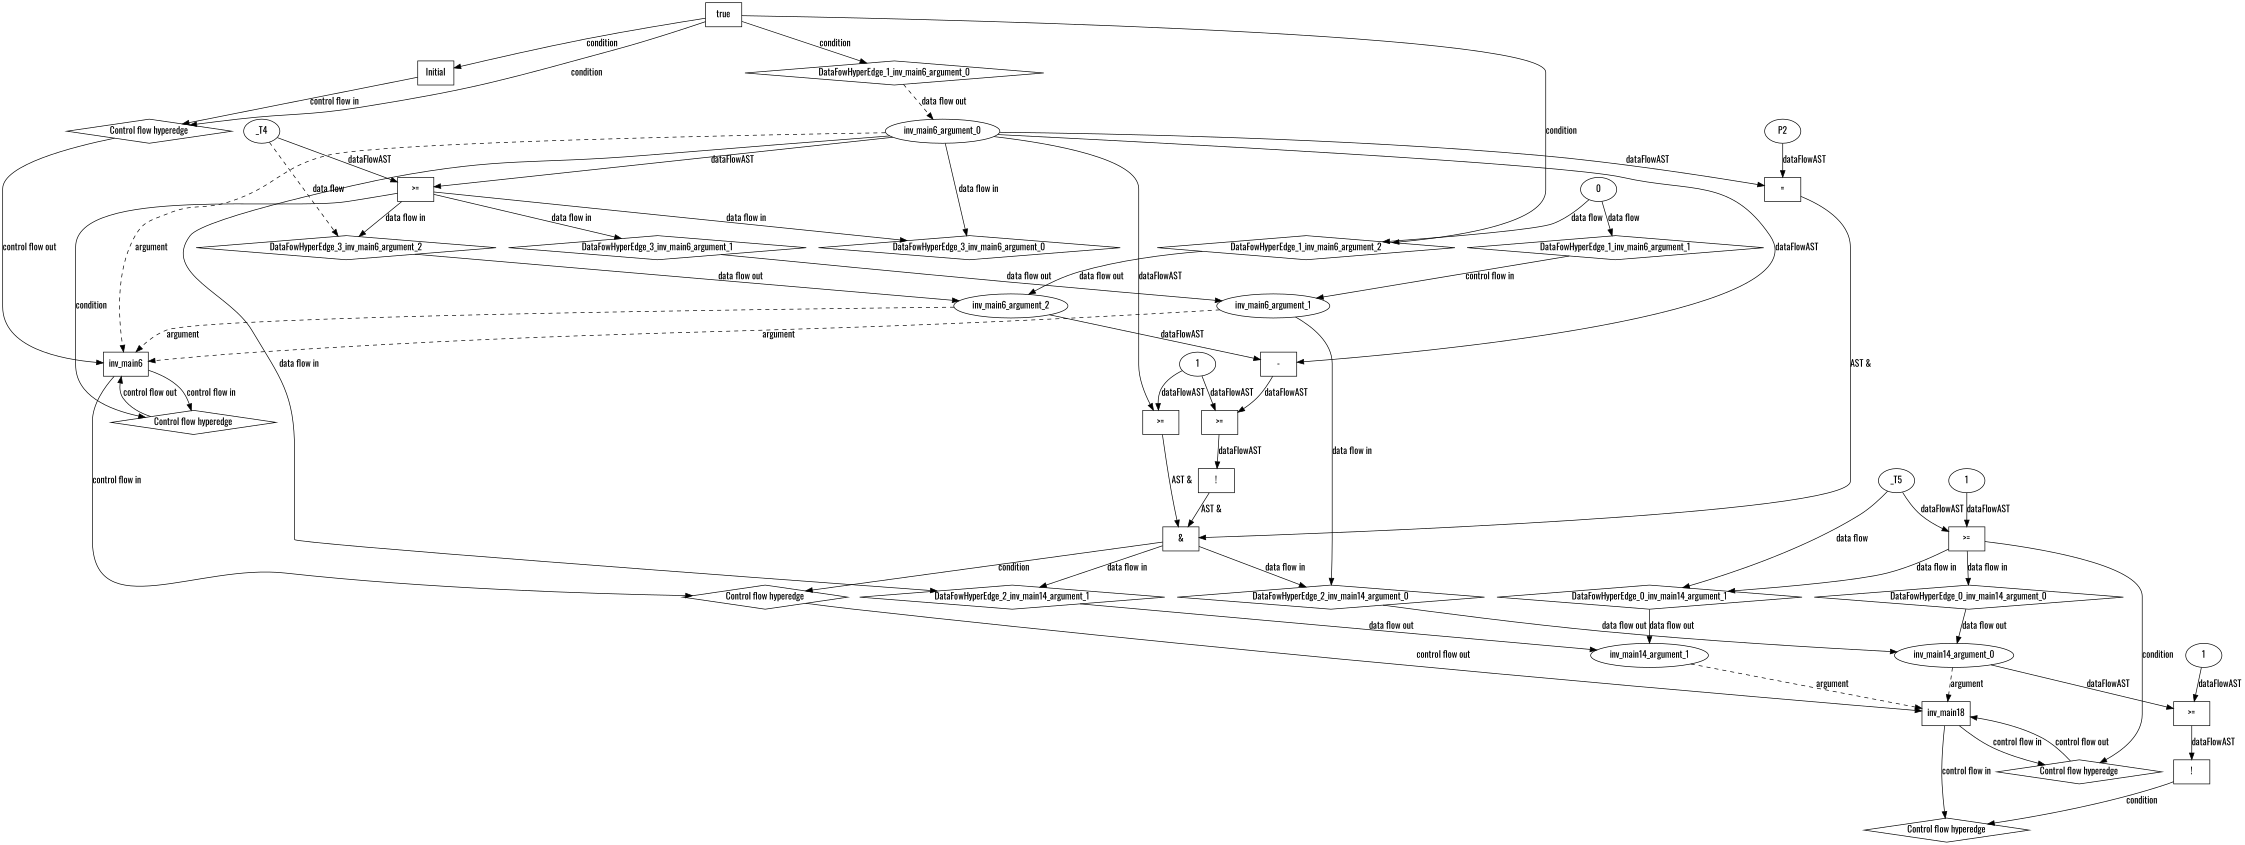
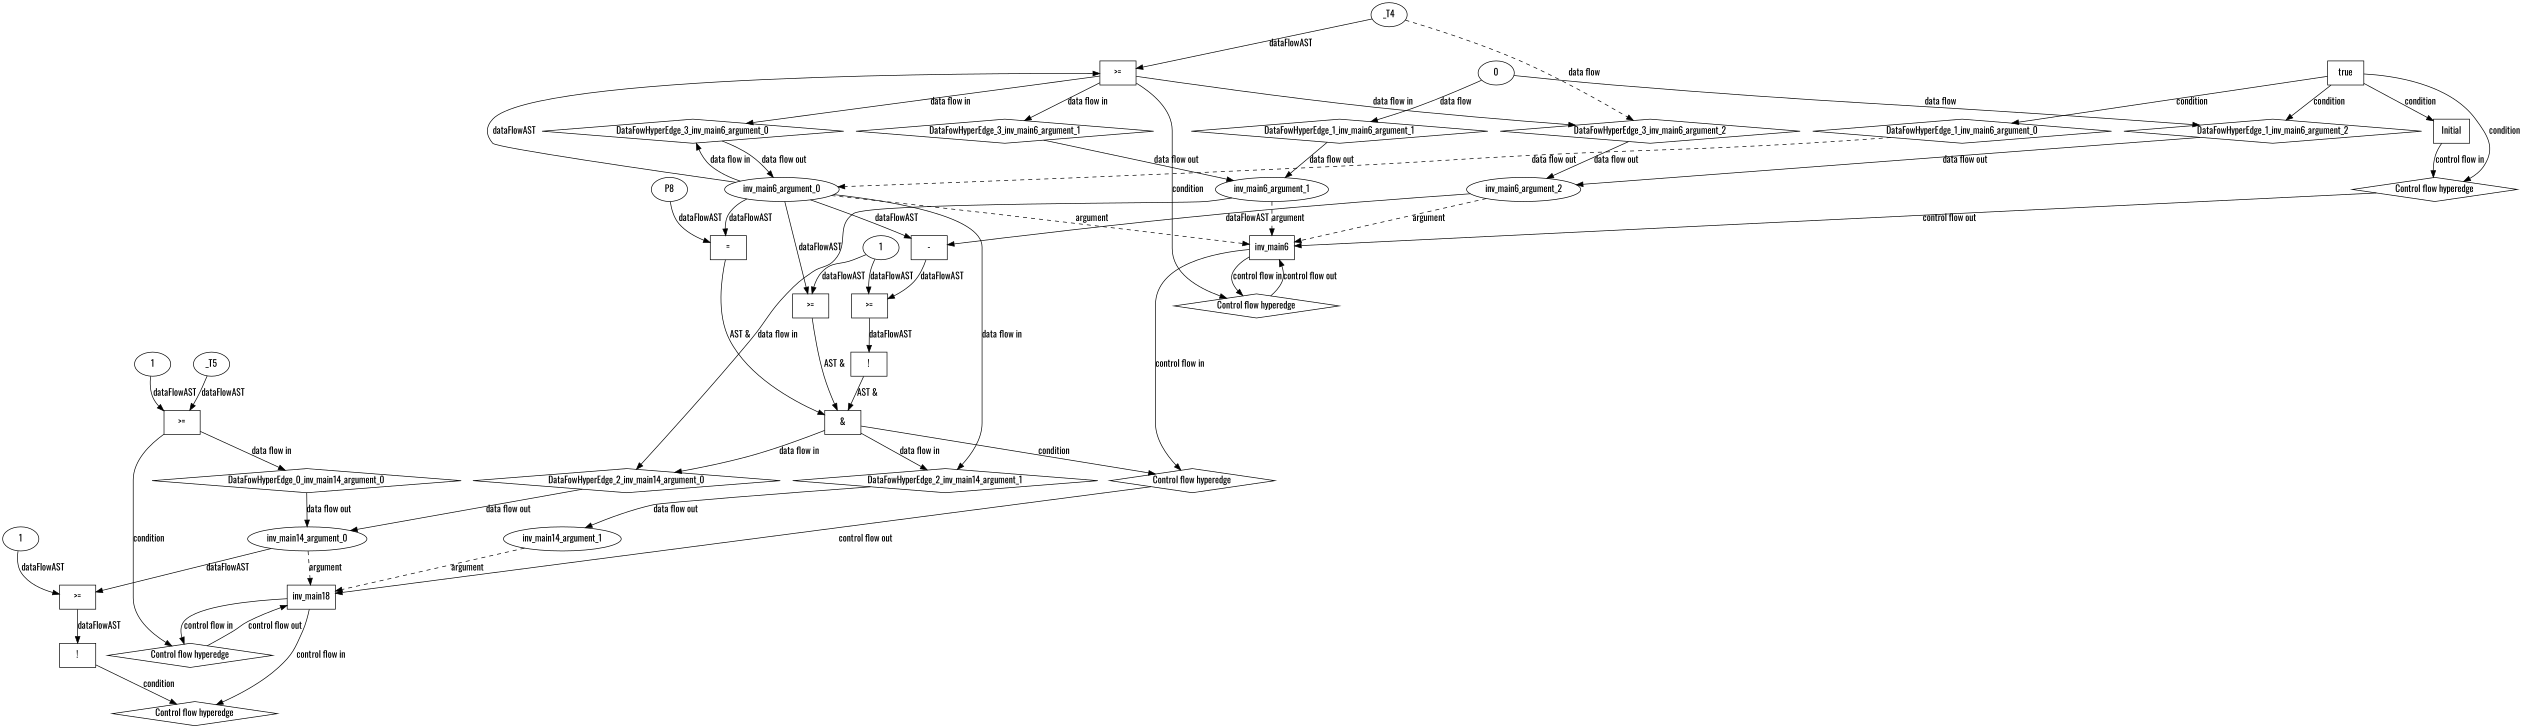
(1783, 131) -> (669, 189)
none -> (748, 153)
(1490, 277) -> (1332, 160)
(1650, 597) -> none
